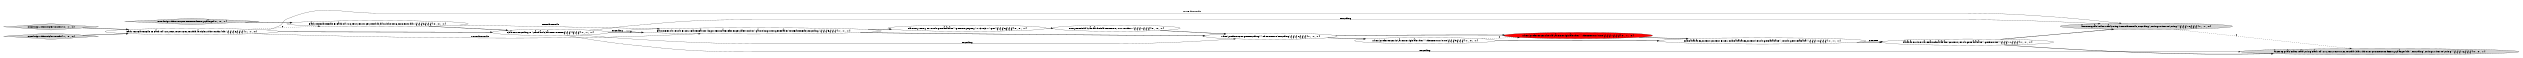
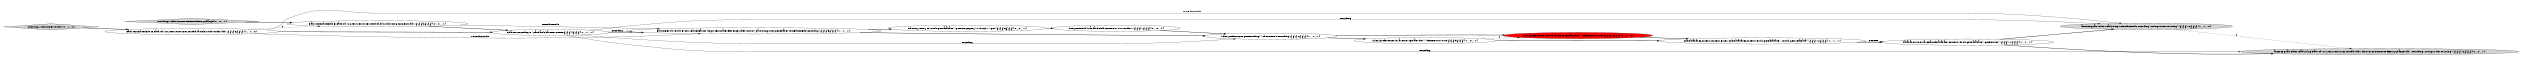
(51, 36) -> none
